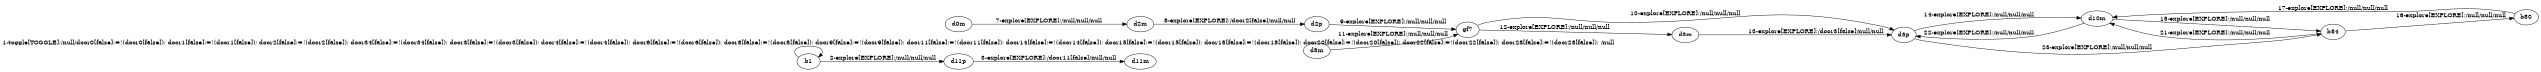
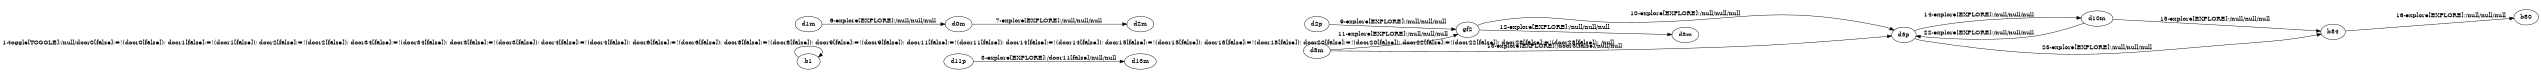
(2316, 12) -> none
none -> (809, 24)
(1227, 24) -> none
(1468, 30) -> (1468, 30)
(1793, 35) -> (1609, 50)
(2217, 40) -> none
(880, 61) -> none
(1140, 61) -> (1140, 61)
